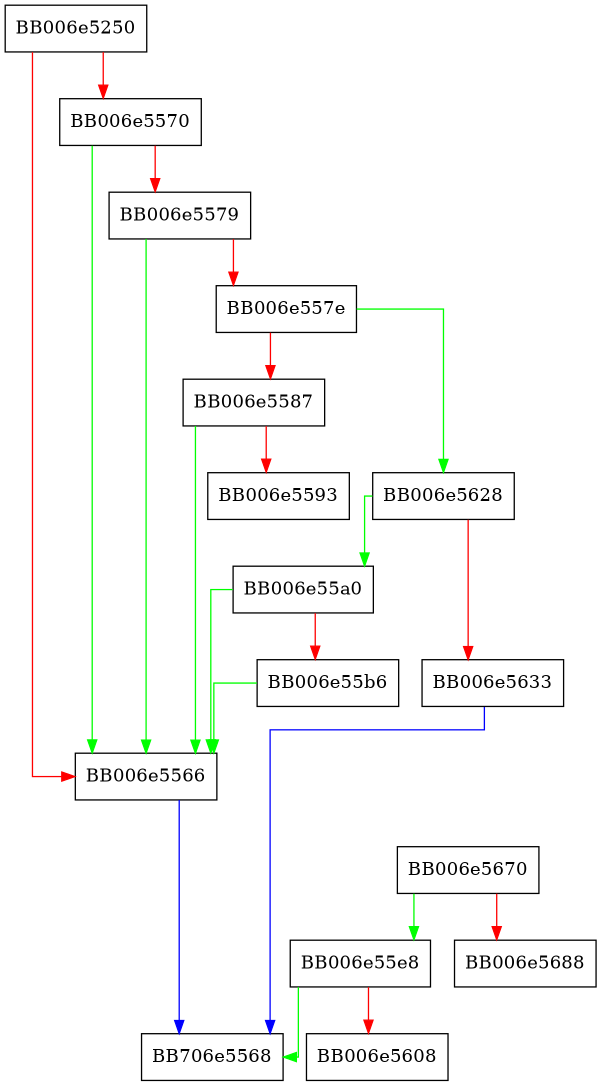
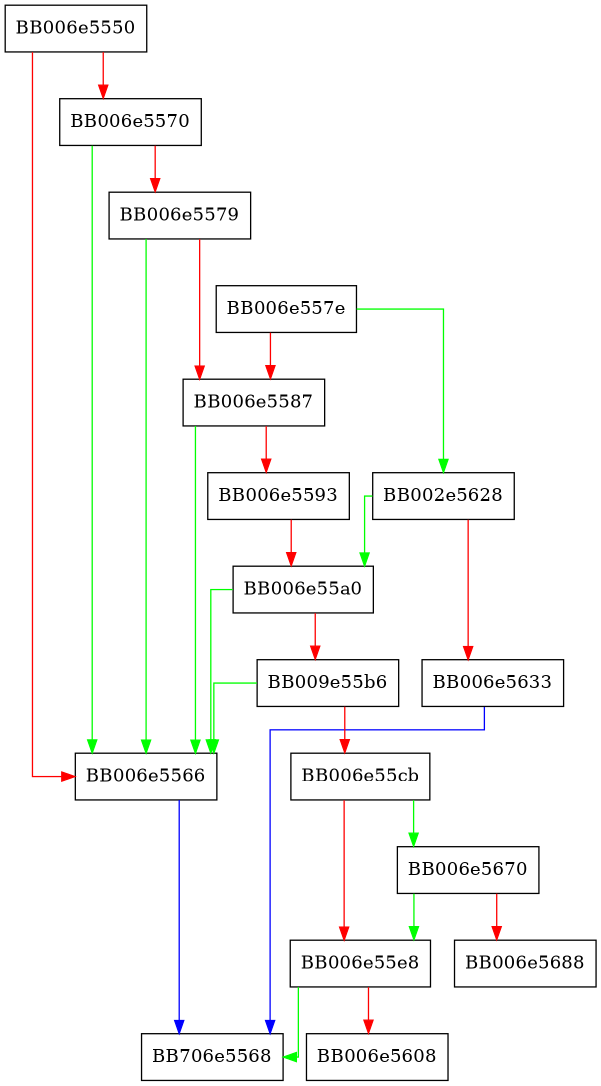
(76, 29) -> (76, 29)
(233, 256) -> (200, 303)
(443, 496) -> (443, 496)
none -> (291, 536)
(328, 683) -> (328, 683)
none -> (360, 777)
